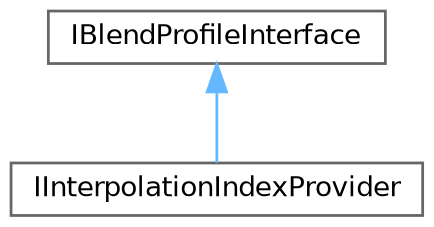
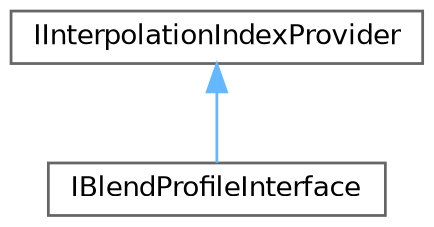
(217, 127) -> (217, 127)
